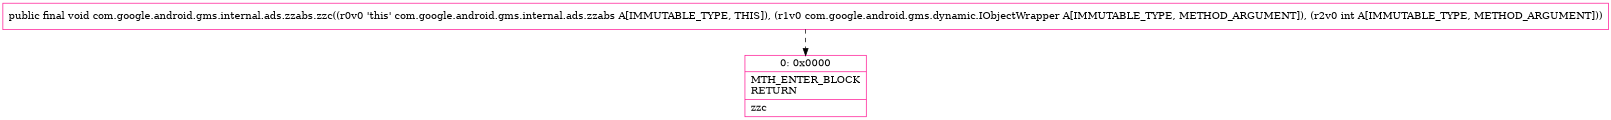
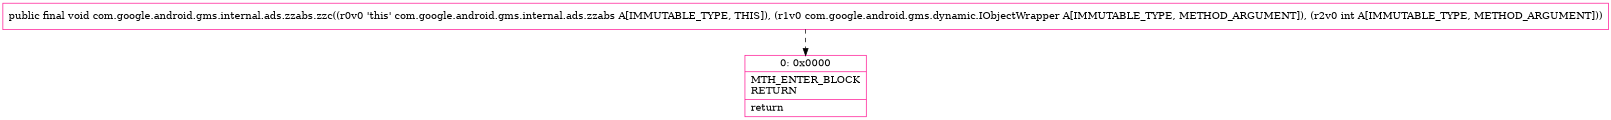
(759, 108) -> (767, 108)
